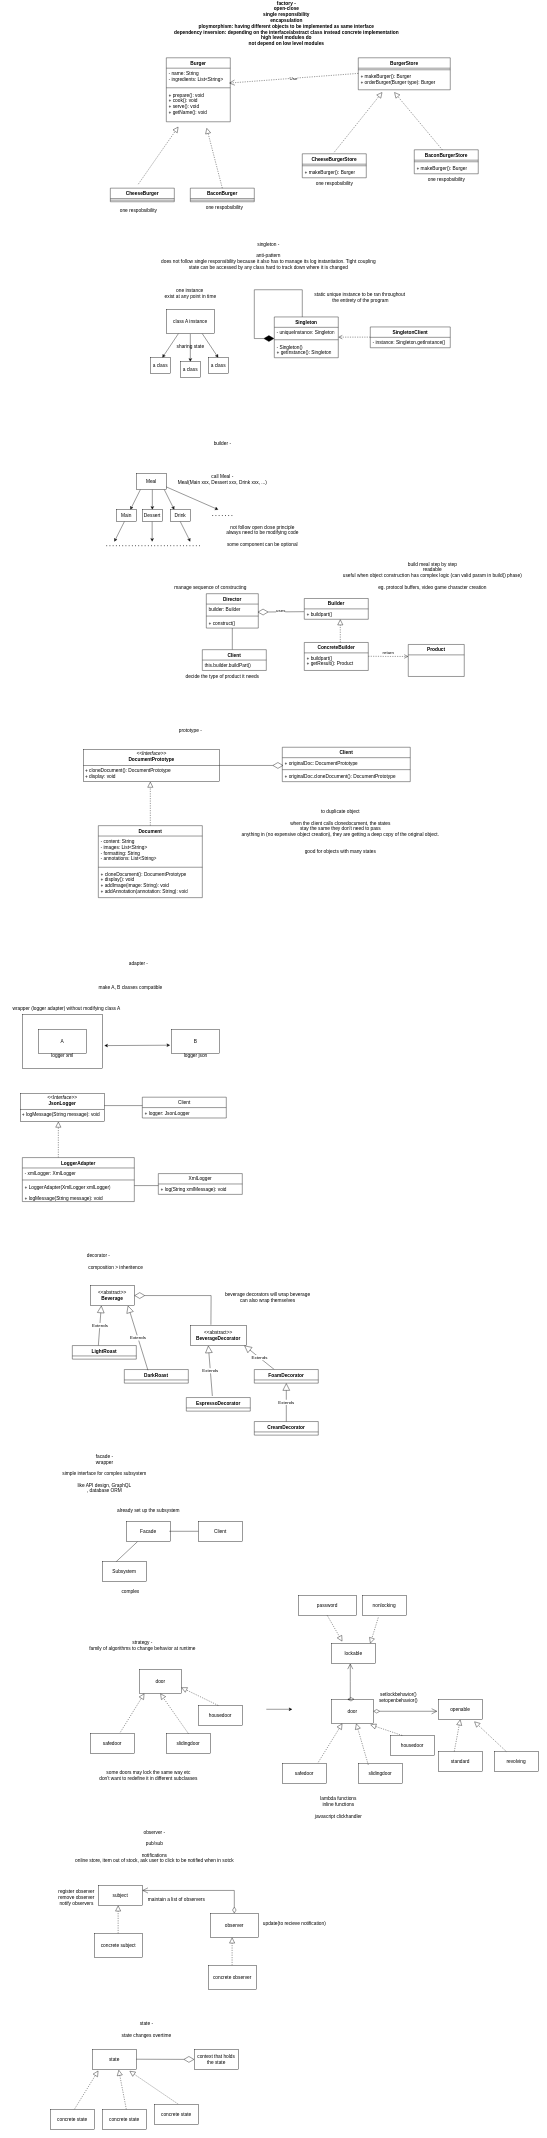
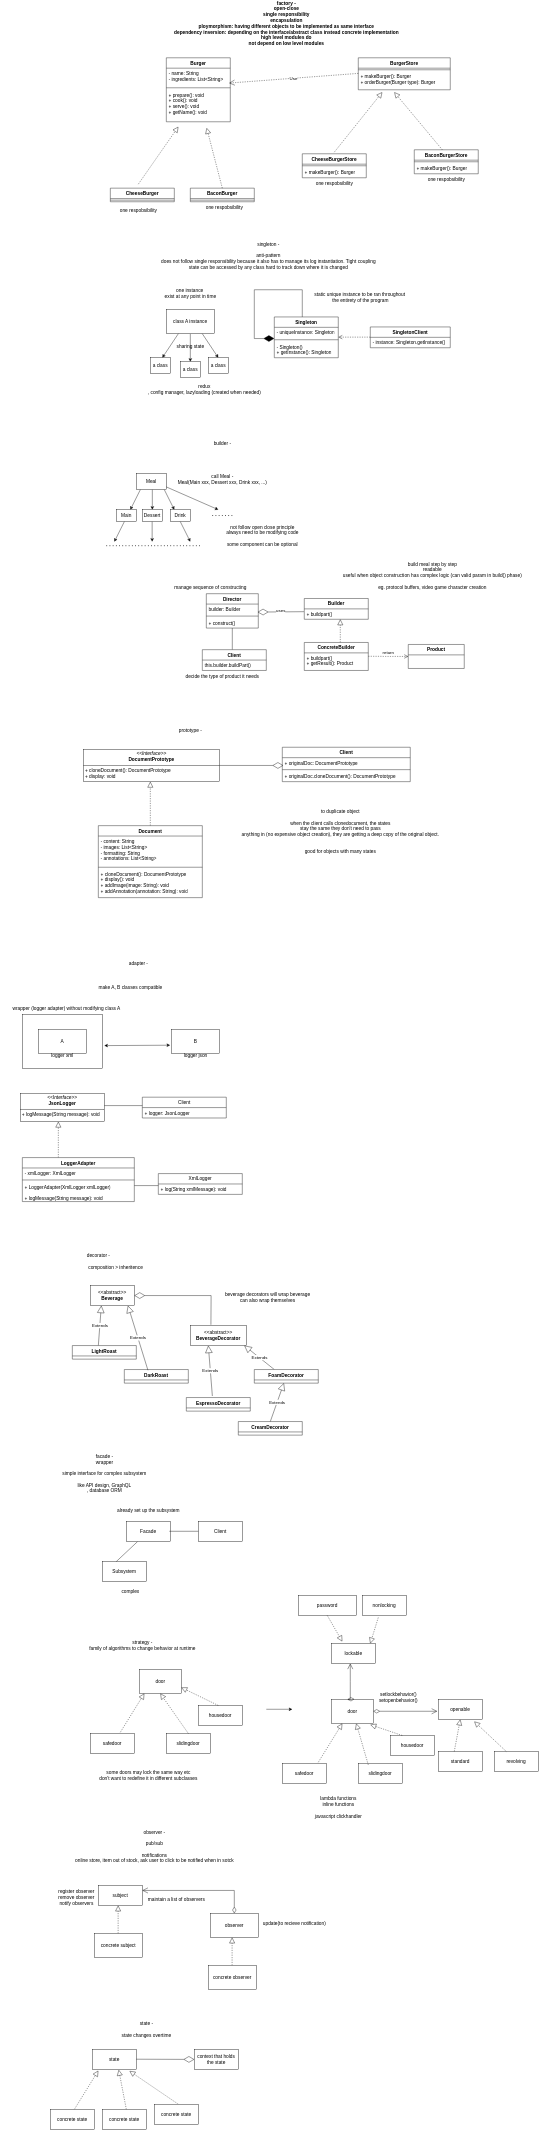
none -> (204, 390)
(436, 661) -> (436, 657)
(286, 1429) -> (270, 1429)
